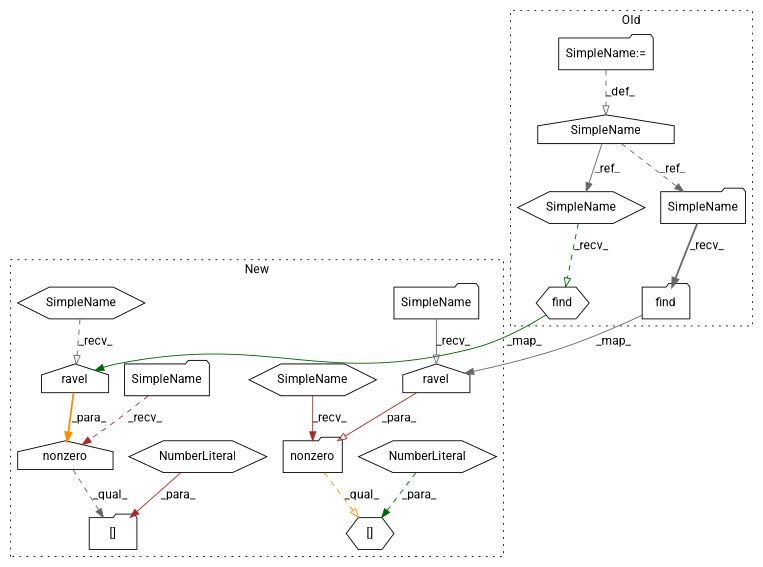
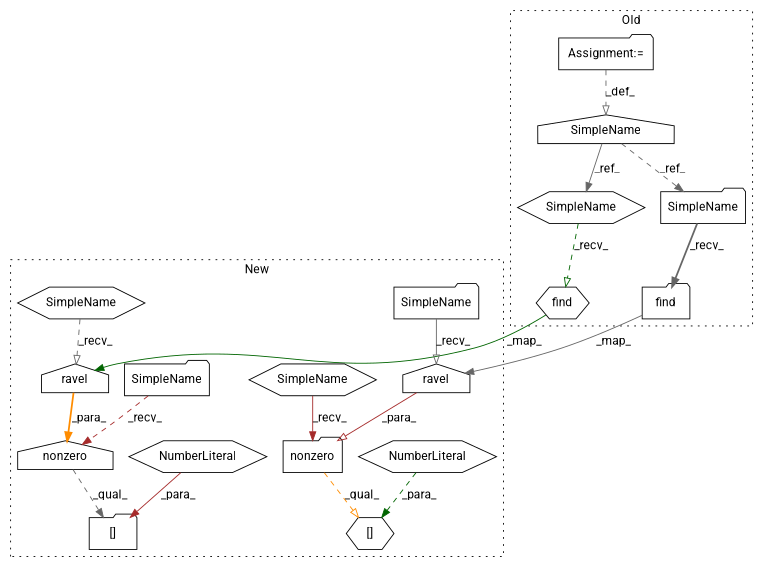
(606, 54) -> (606, 54)
